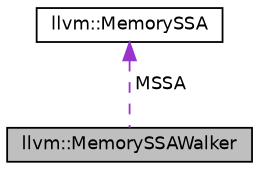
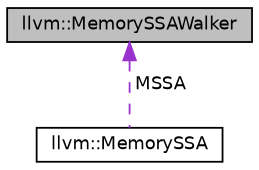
(130, 94) -> (130, 94)
